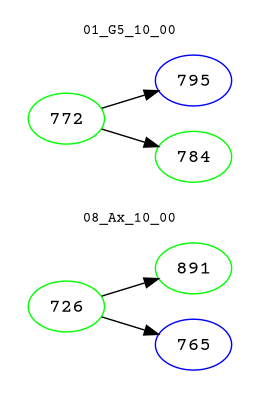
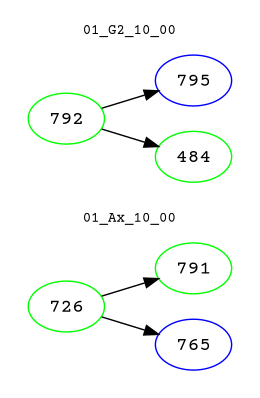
(130, 30) -> (130, 30)
(66, 119) -> (66, 119)
(194, 157) -> (194, 157)
(130, 218) -> (130, 218)
(194, 268) -> (194, 268)
